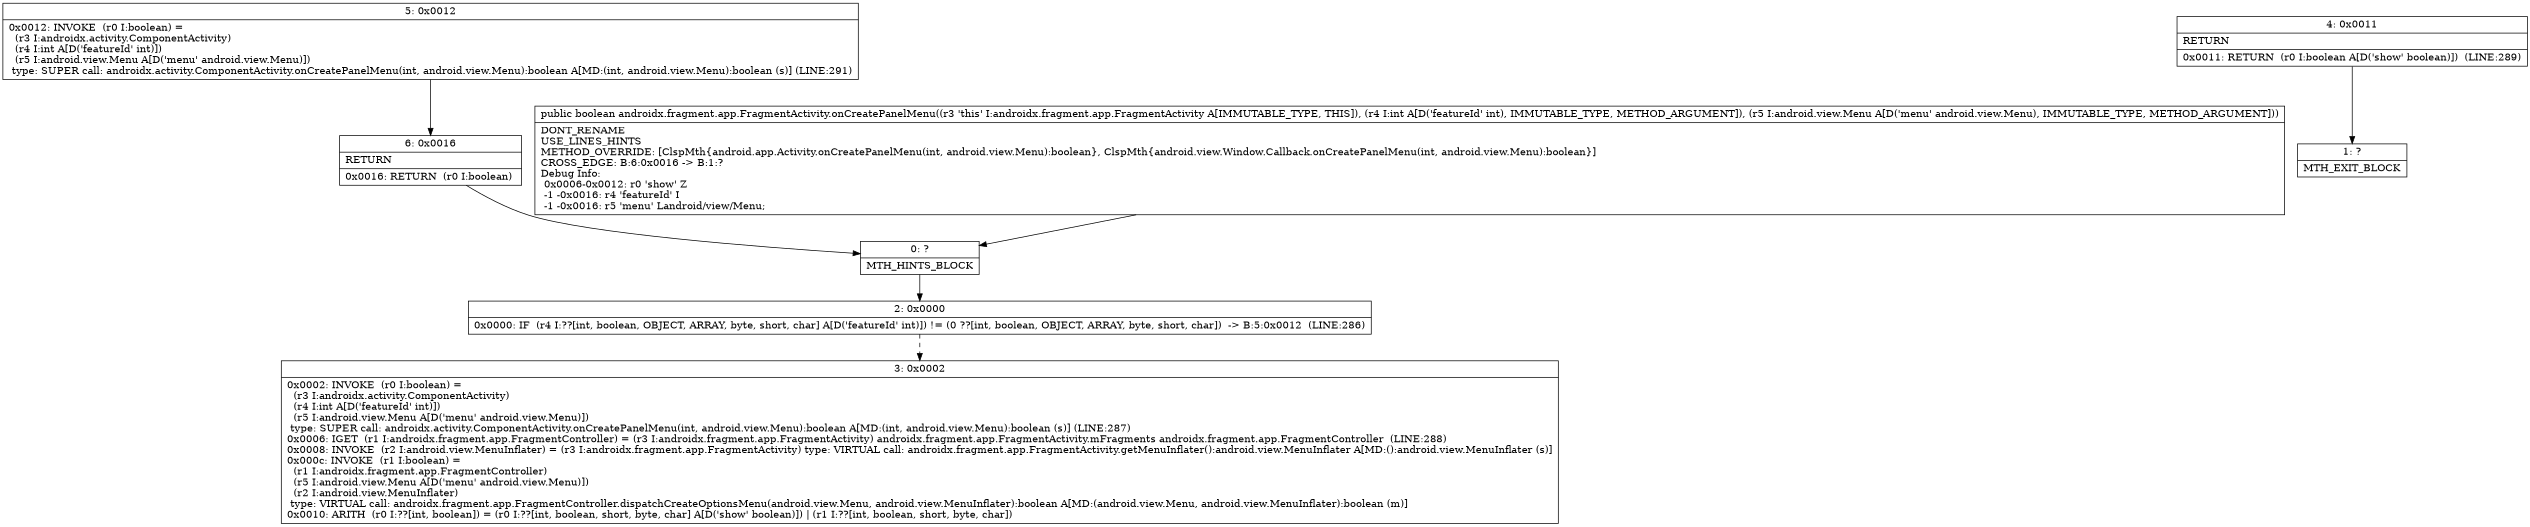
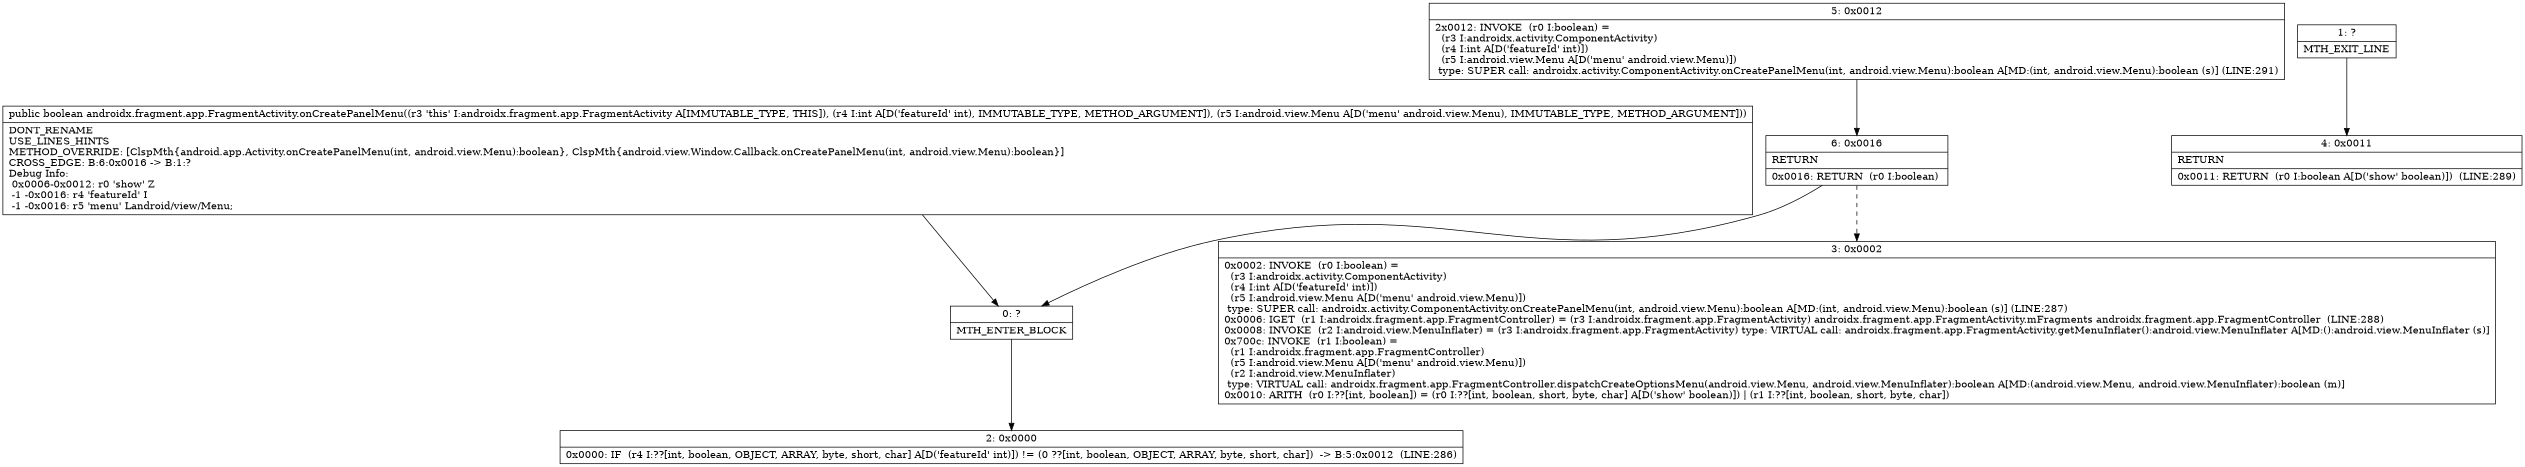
(98, 28) -> (1524, 28)
(2352, 101) -> (2347, 93)
(2352, 168) -> (2347, 49)
(920, 266) -> (1012, 331)
(920, 344) -> (1857, 210)
(376, 461) -> (1313, 341)
